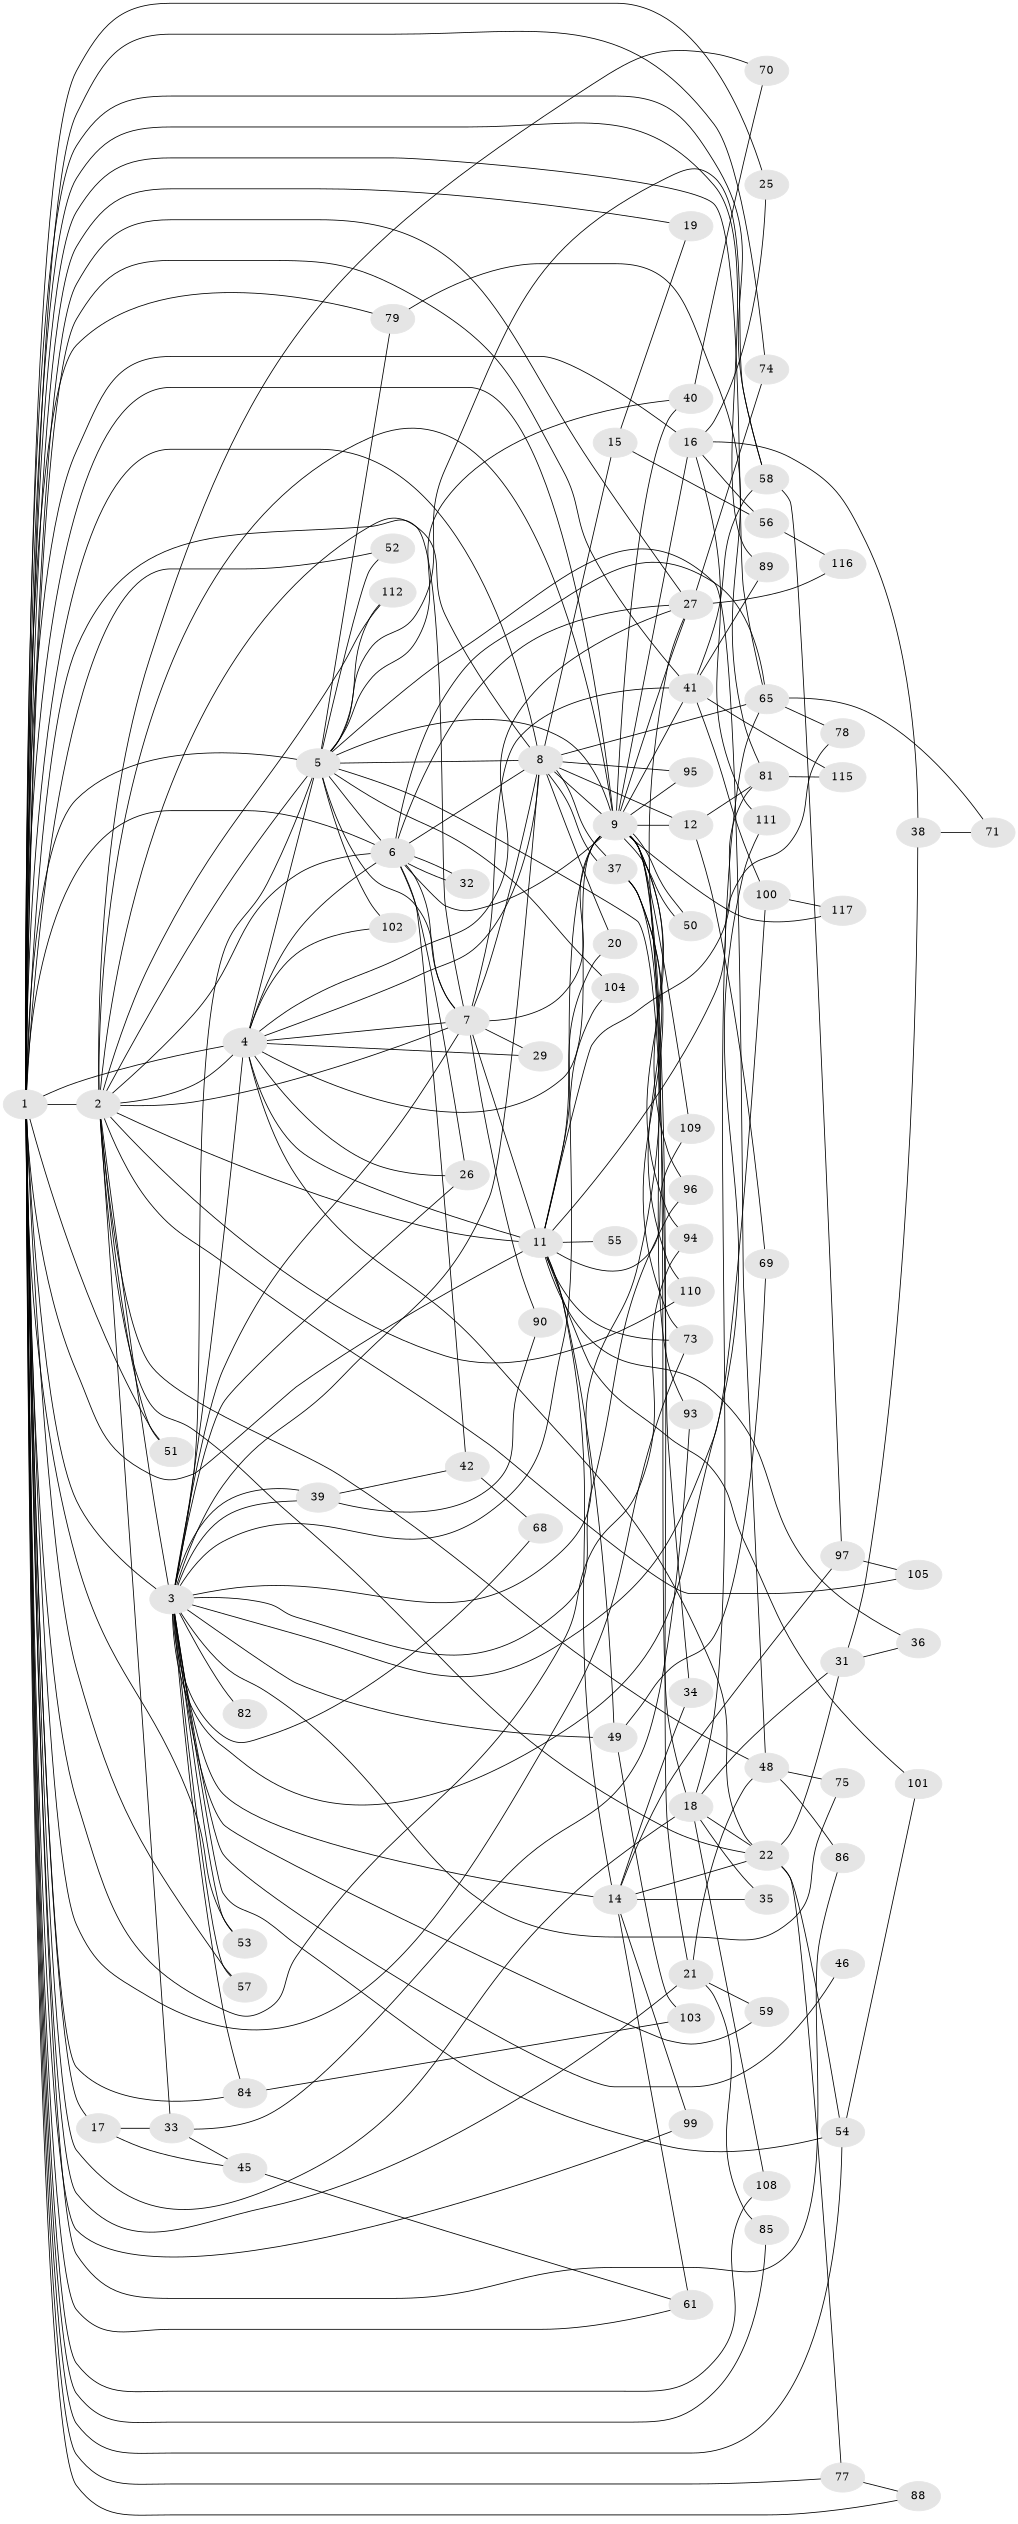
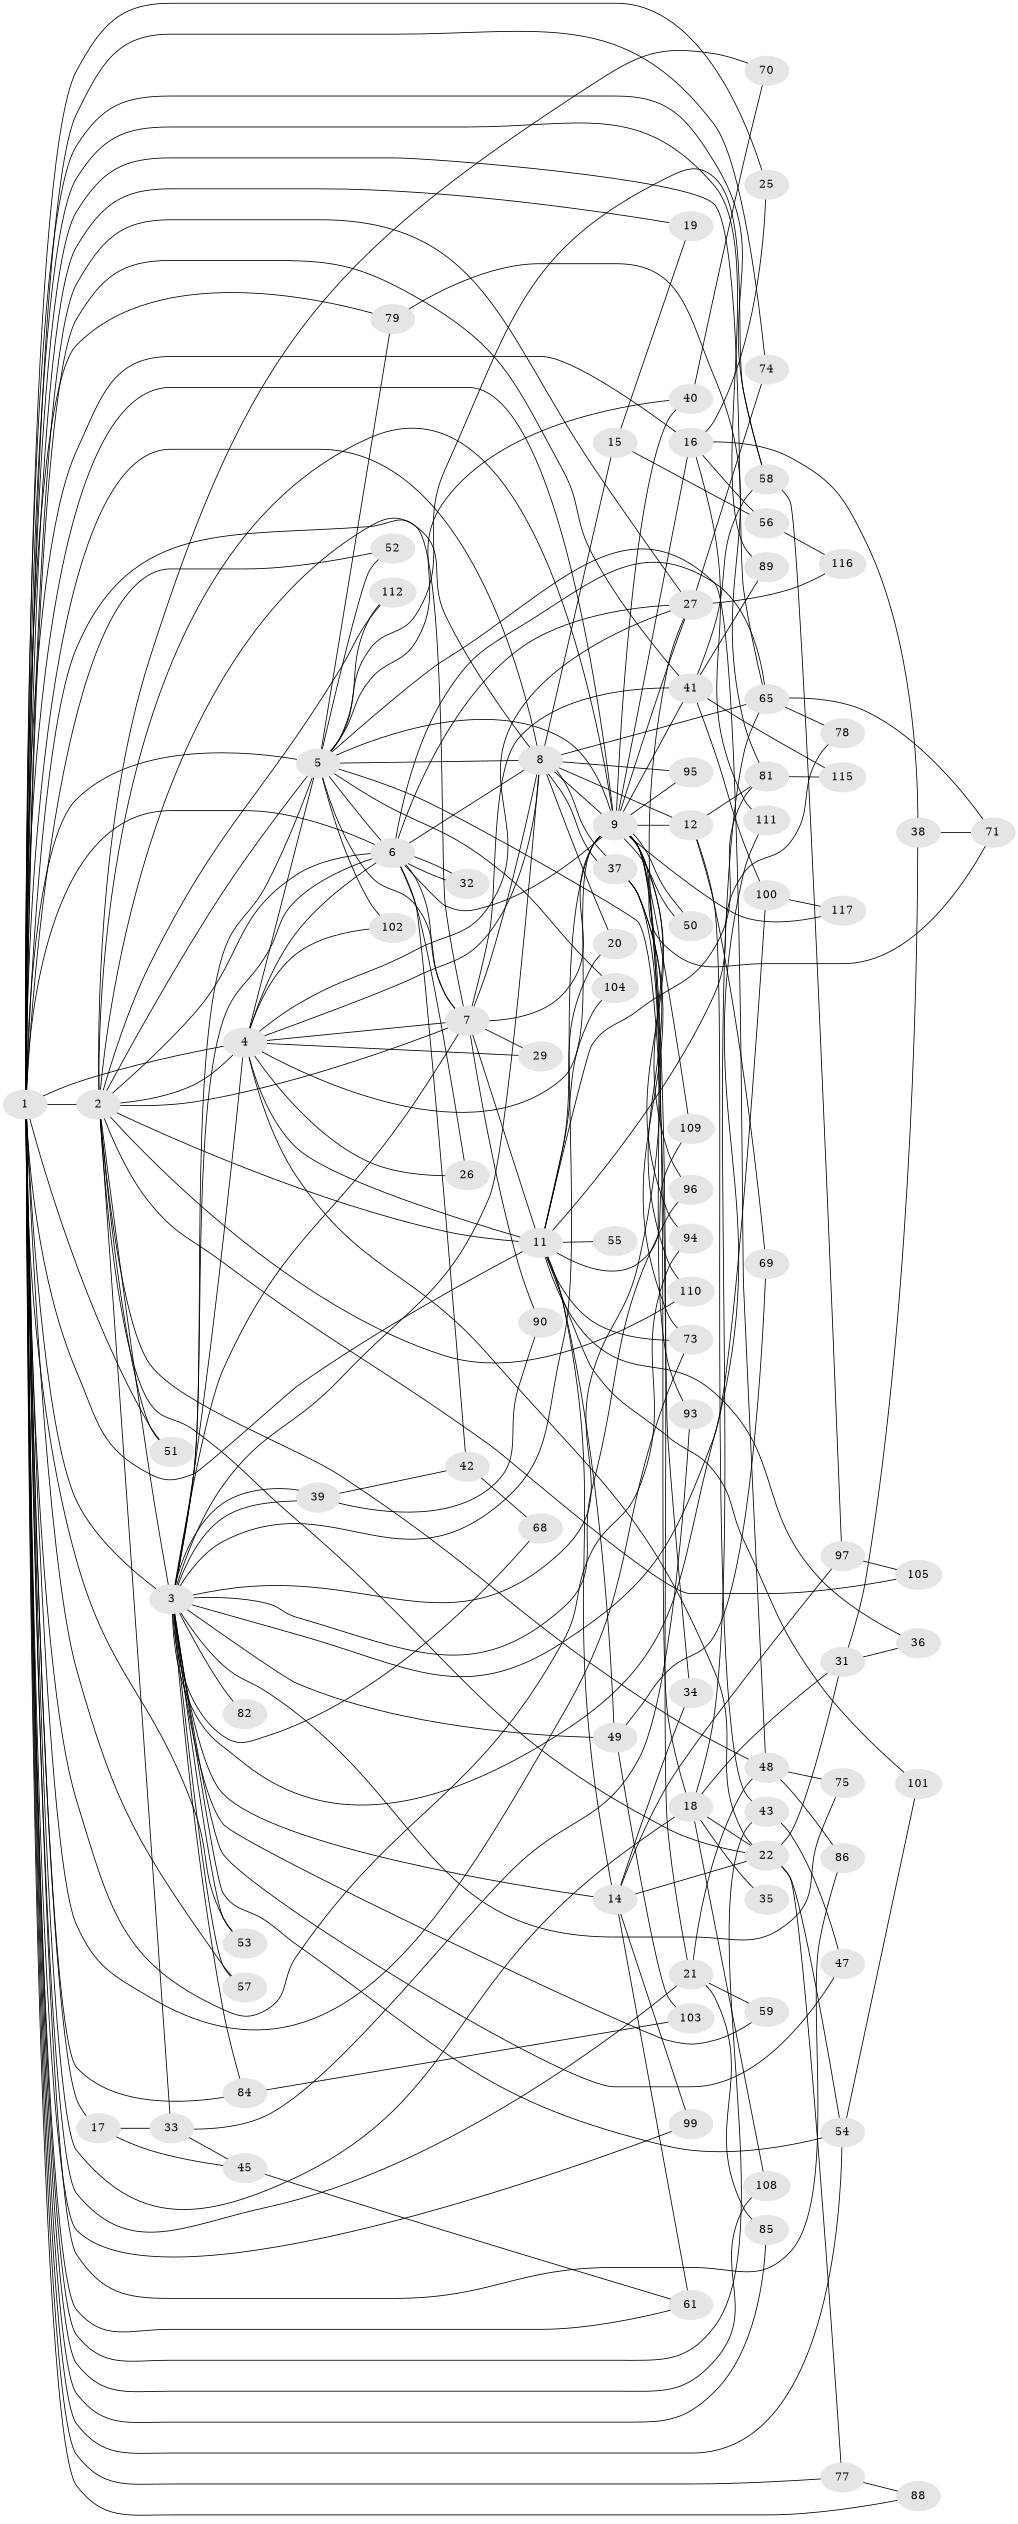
none -> (788, 964)
(267, 1356) -> (210, 1089)
none -> (767, 1812)
(691, 1900) -> none
(843, 1964) -> (843, 1964)
